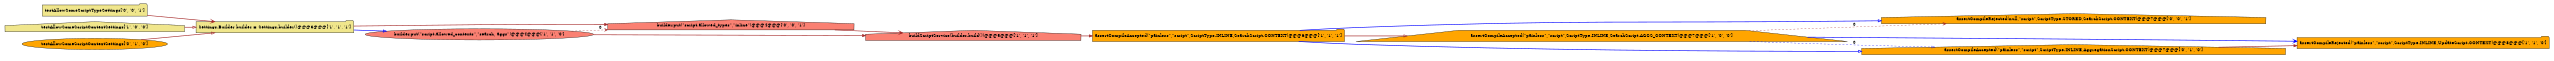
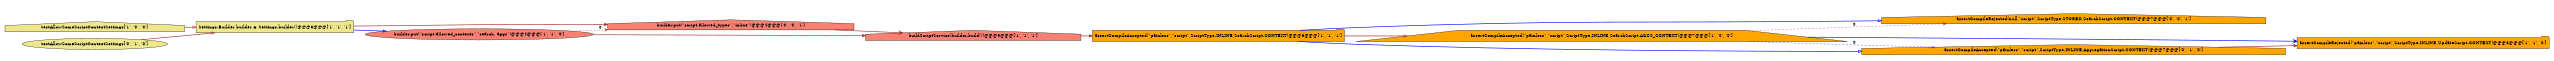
(95, 11) -> none
(95, 44) -> (95, 44)
